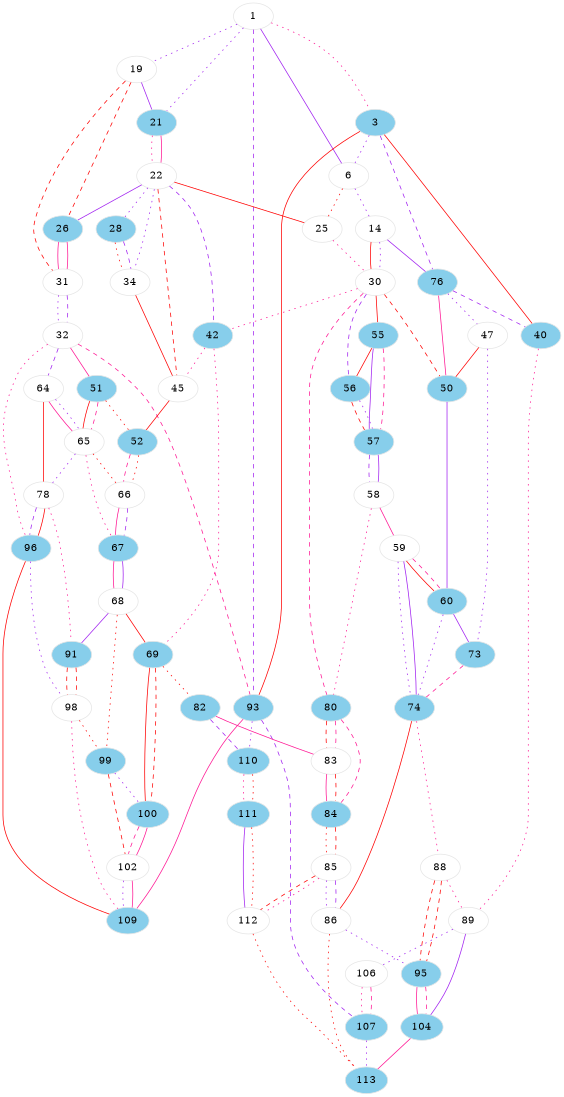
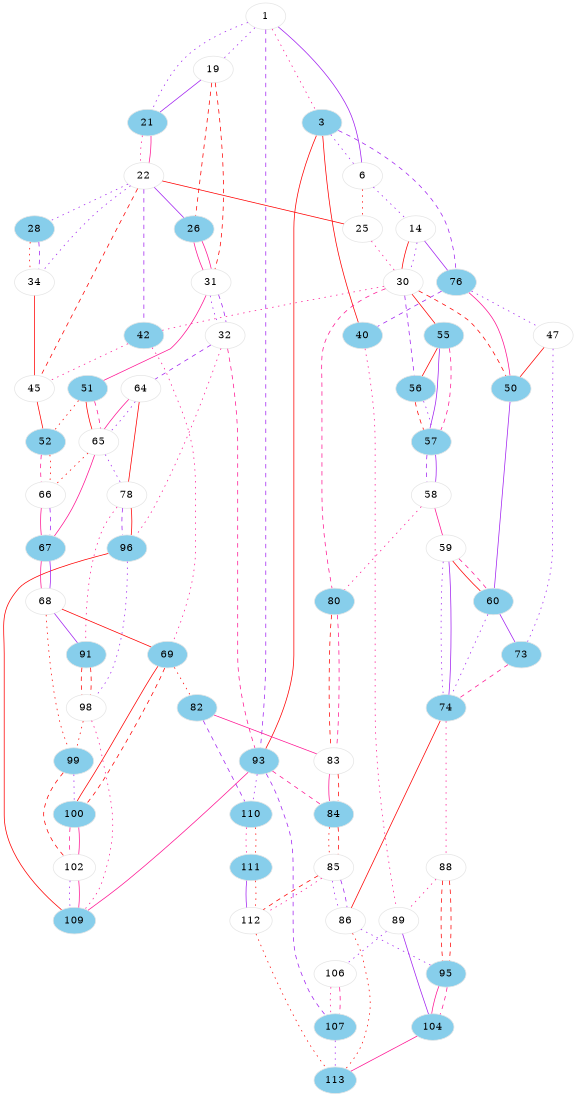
(80, 362) -> (166, 351)
(95, 497) -> (78, 497)
(360, 761) -> (296, 788)
